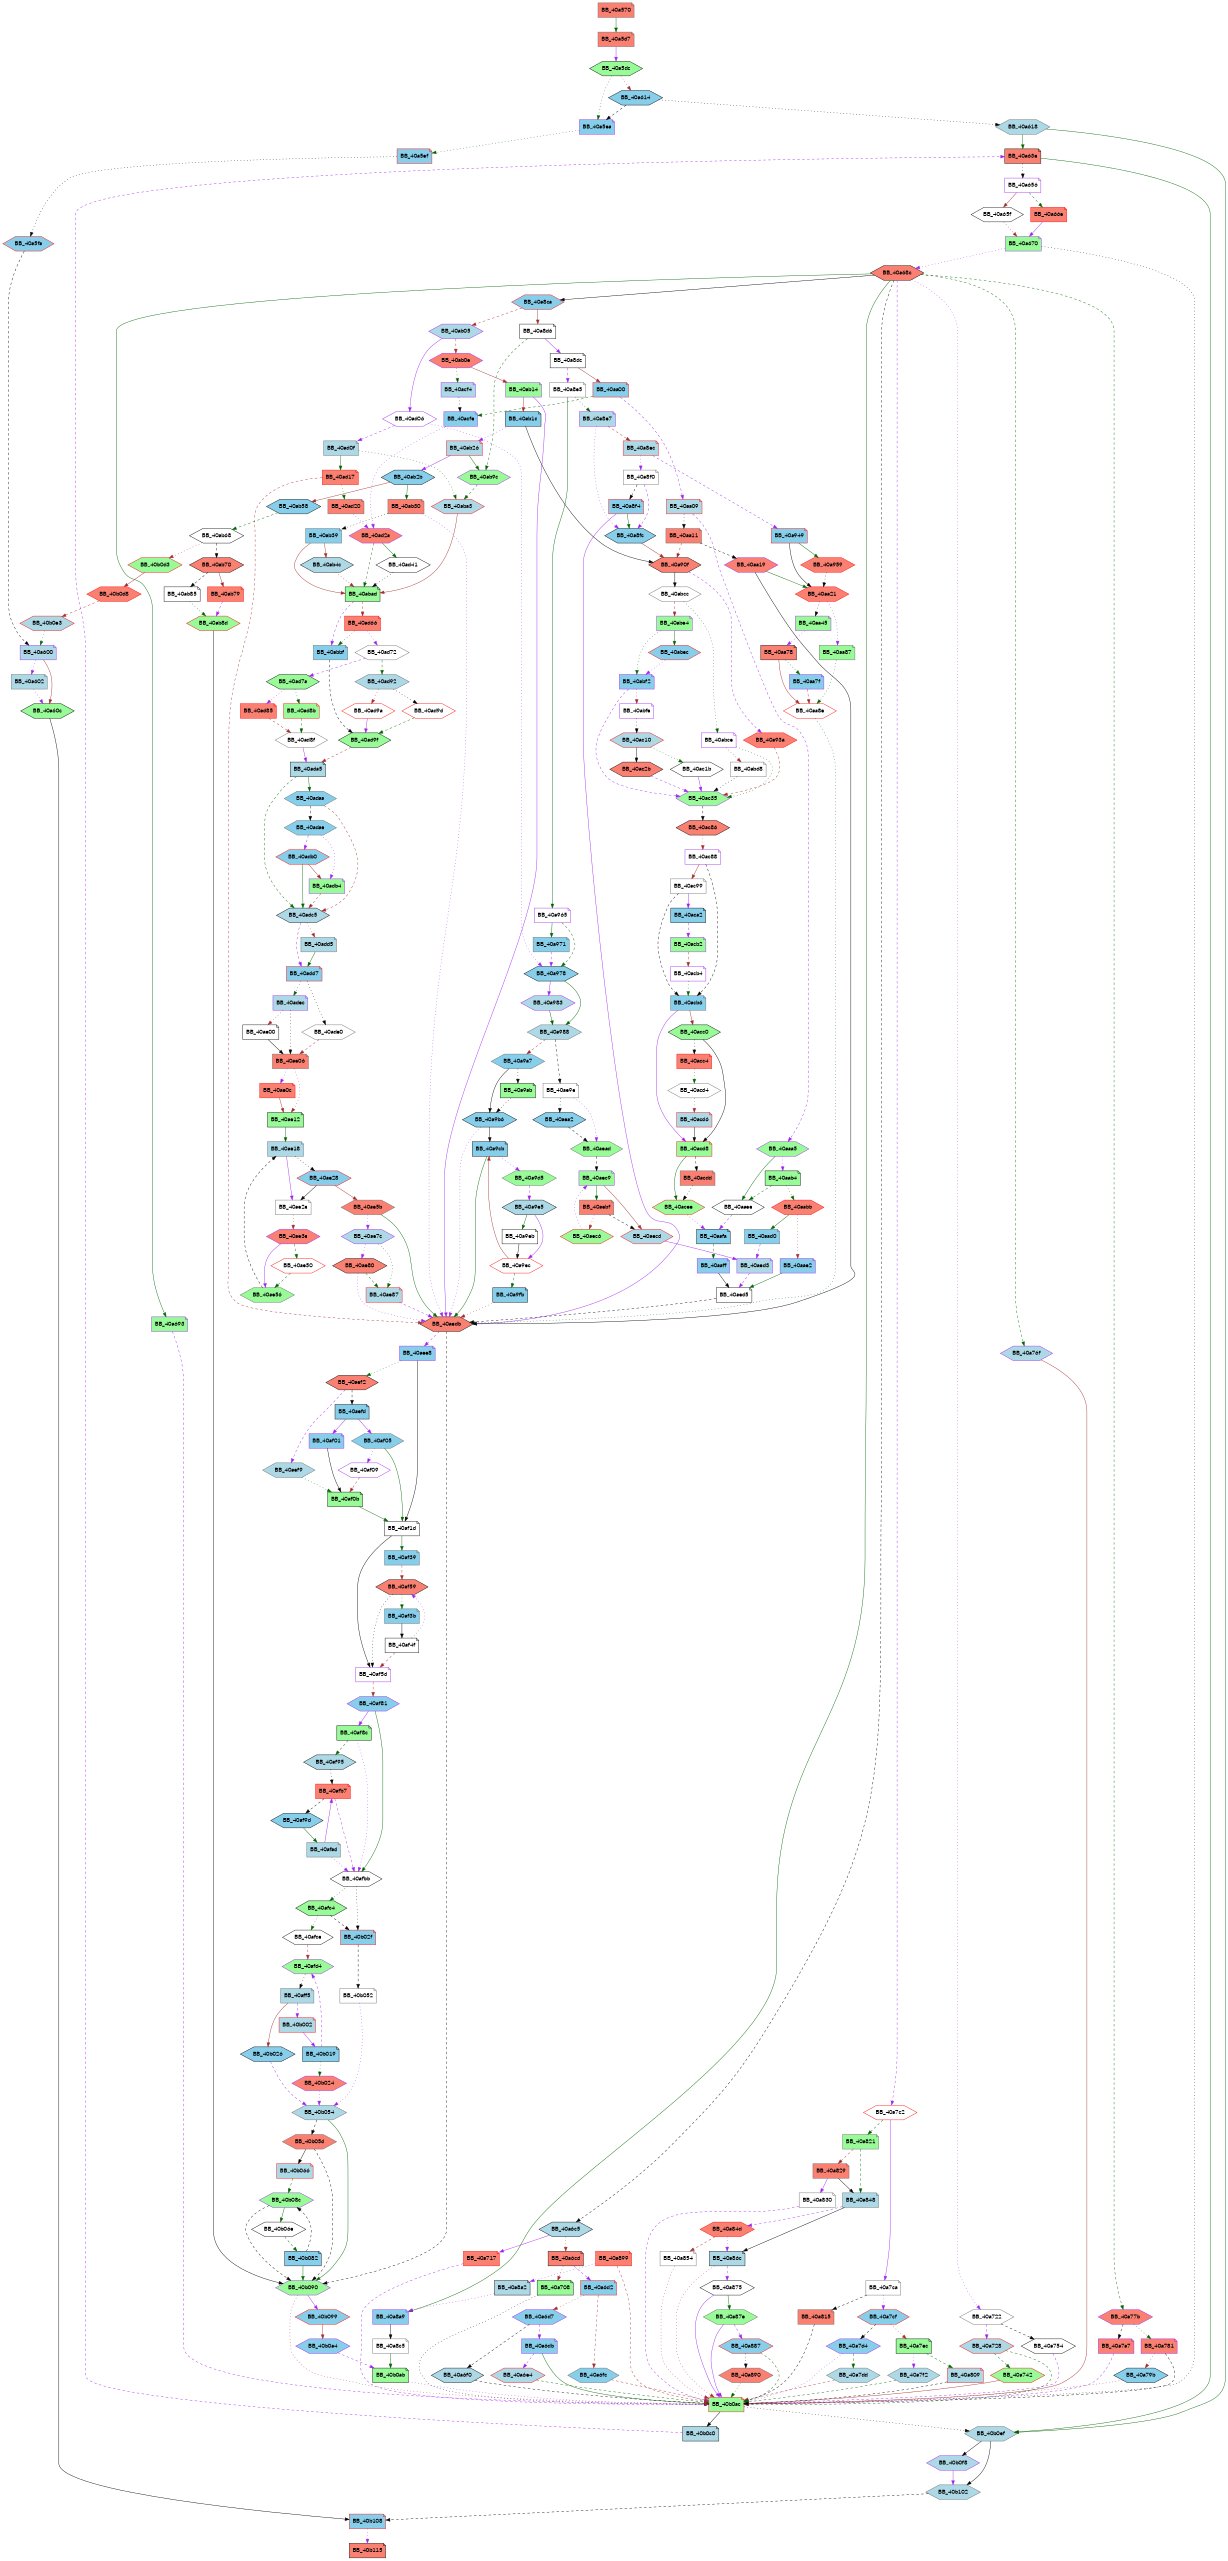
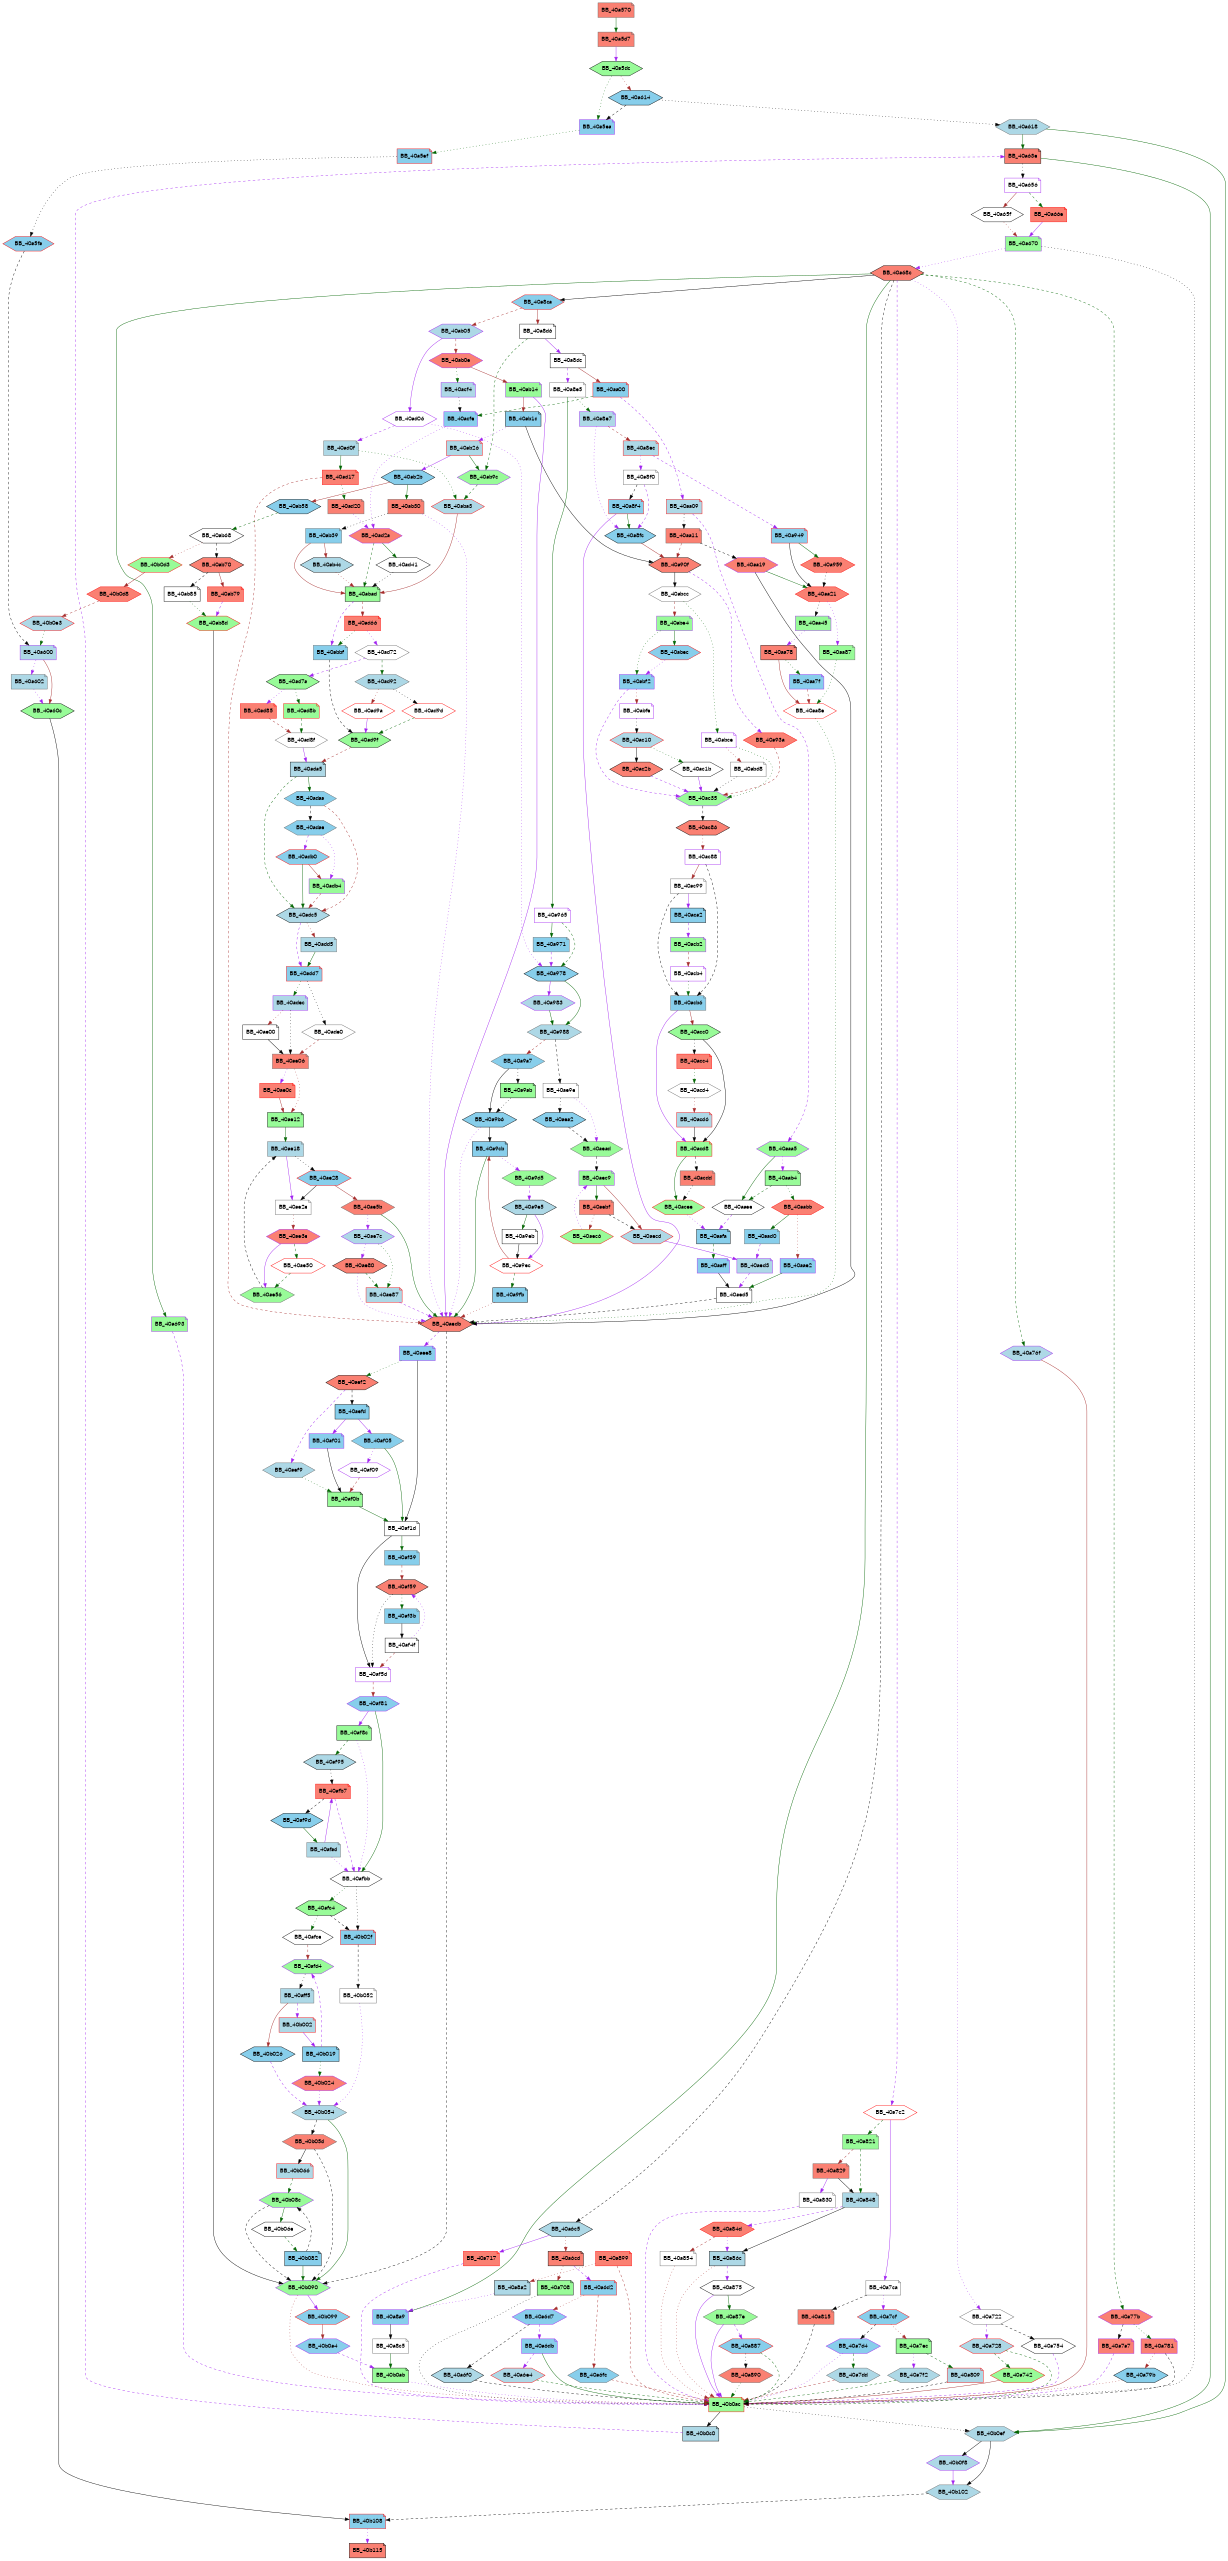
(565, 2272) -> (565, 2272)
